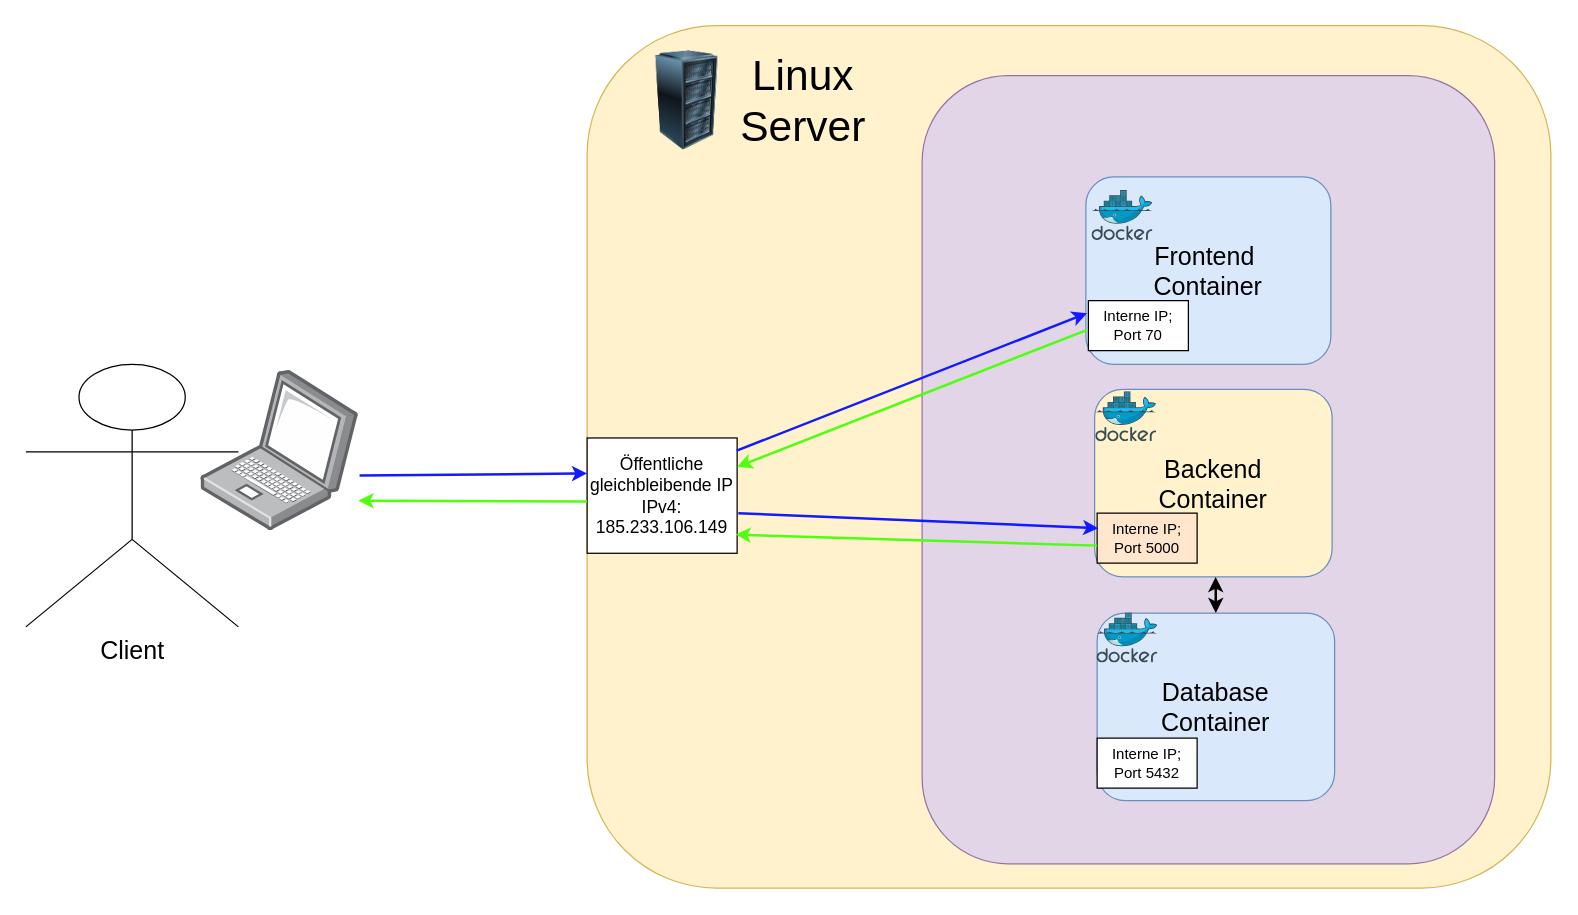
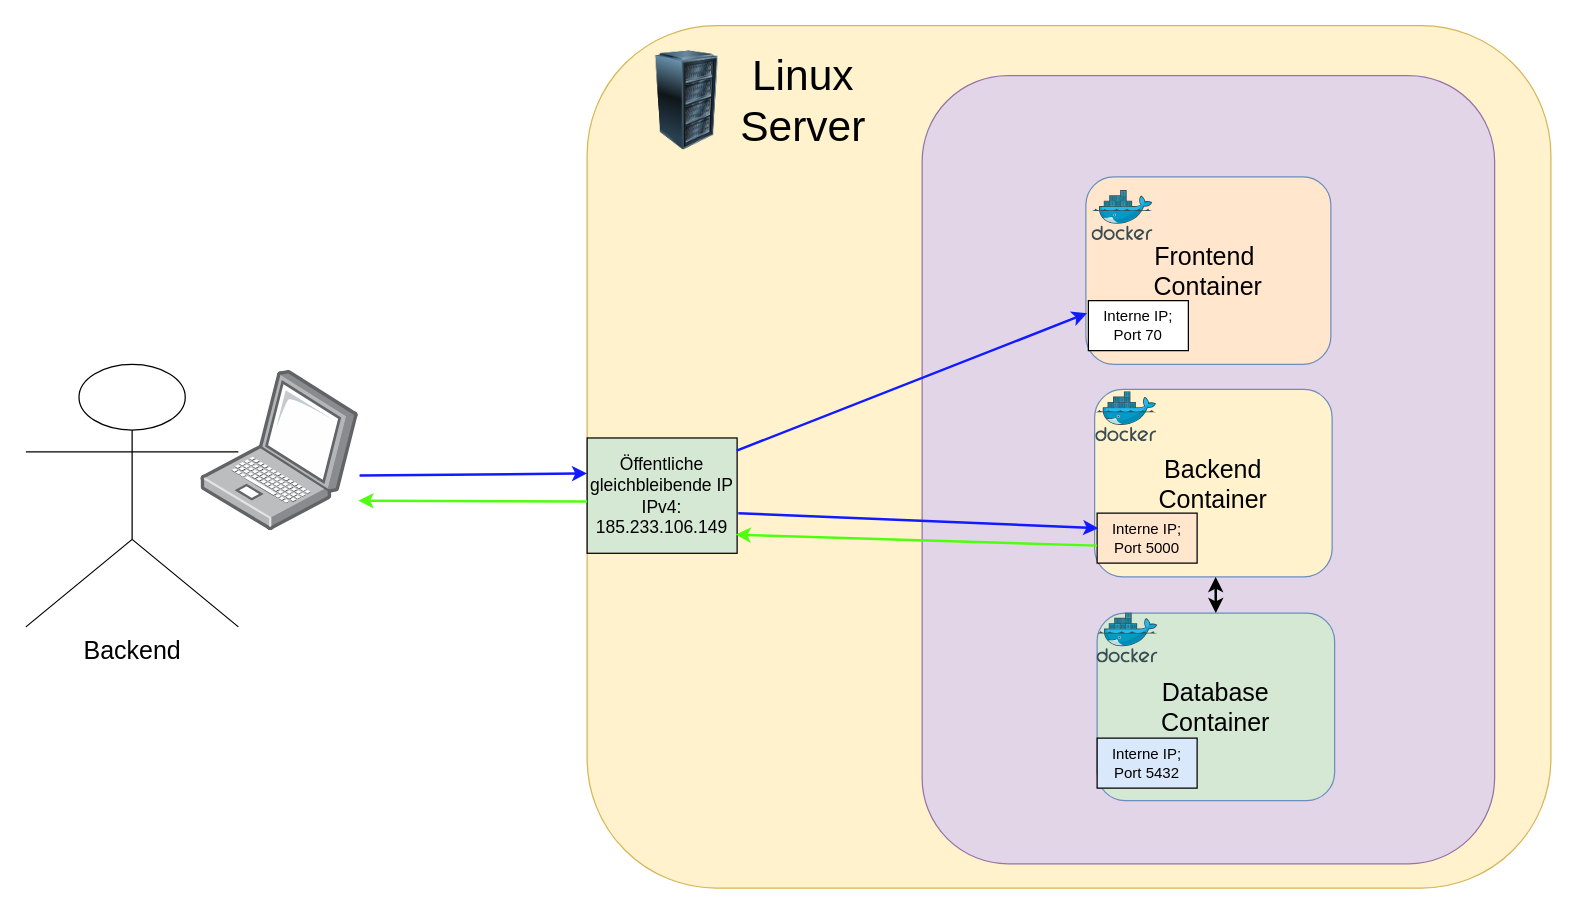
(1208, 271) -> (1208, 271)
(916, 397) -> none
(662, 496) -> (662, 496)
(133, 645) -> (133, 645)
(1216, 707) -> (1216, 707)
(1147, 763) -> (1147, 763)
